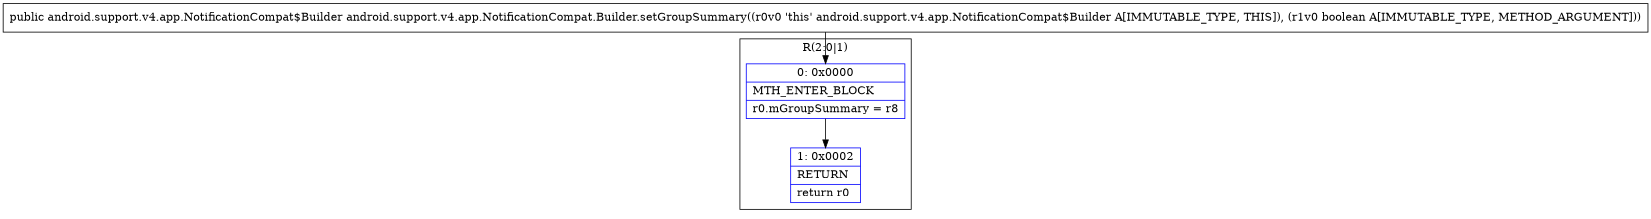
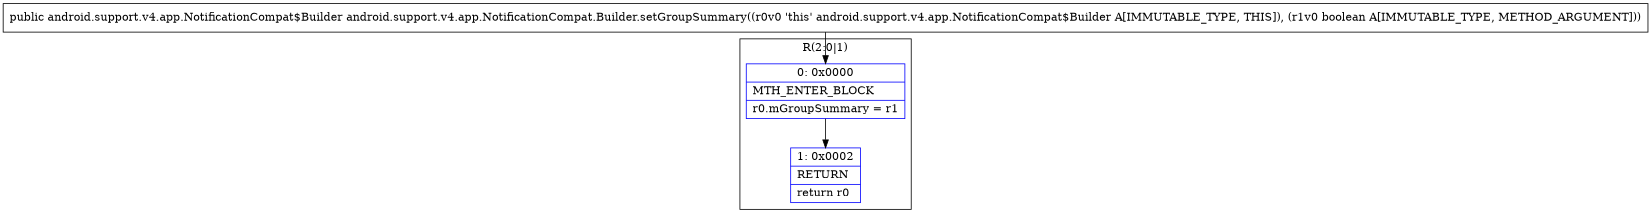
(826, 109) -> (826, 109)
